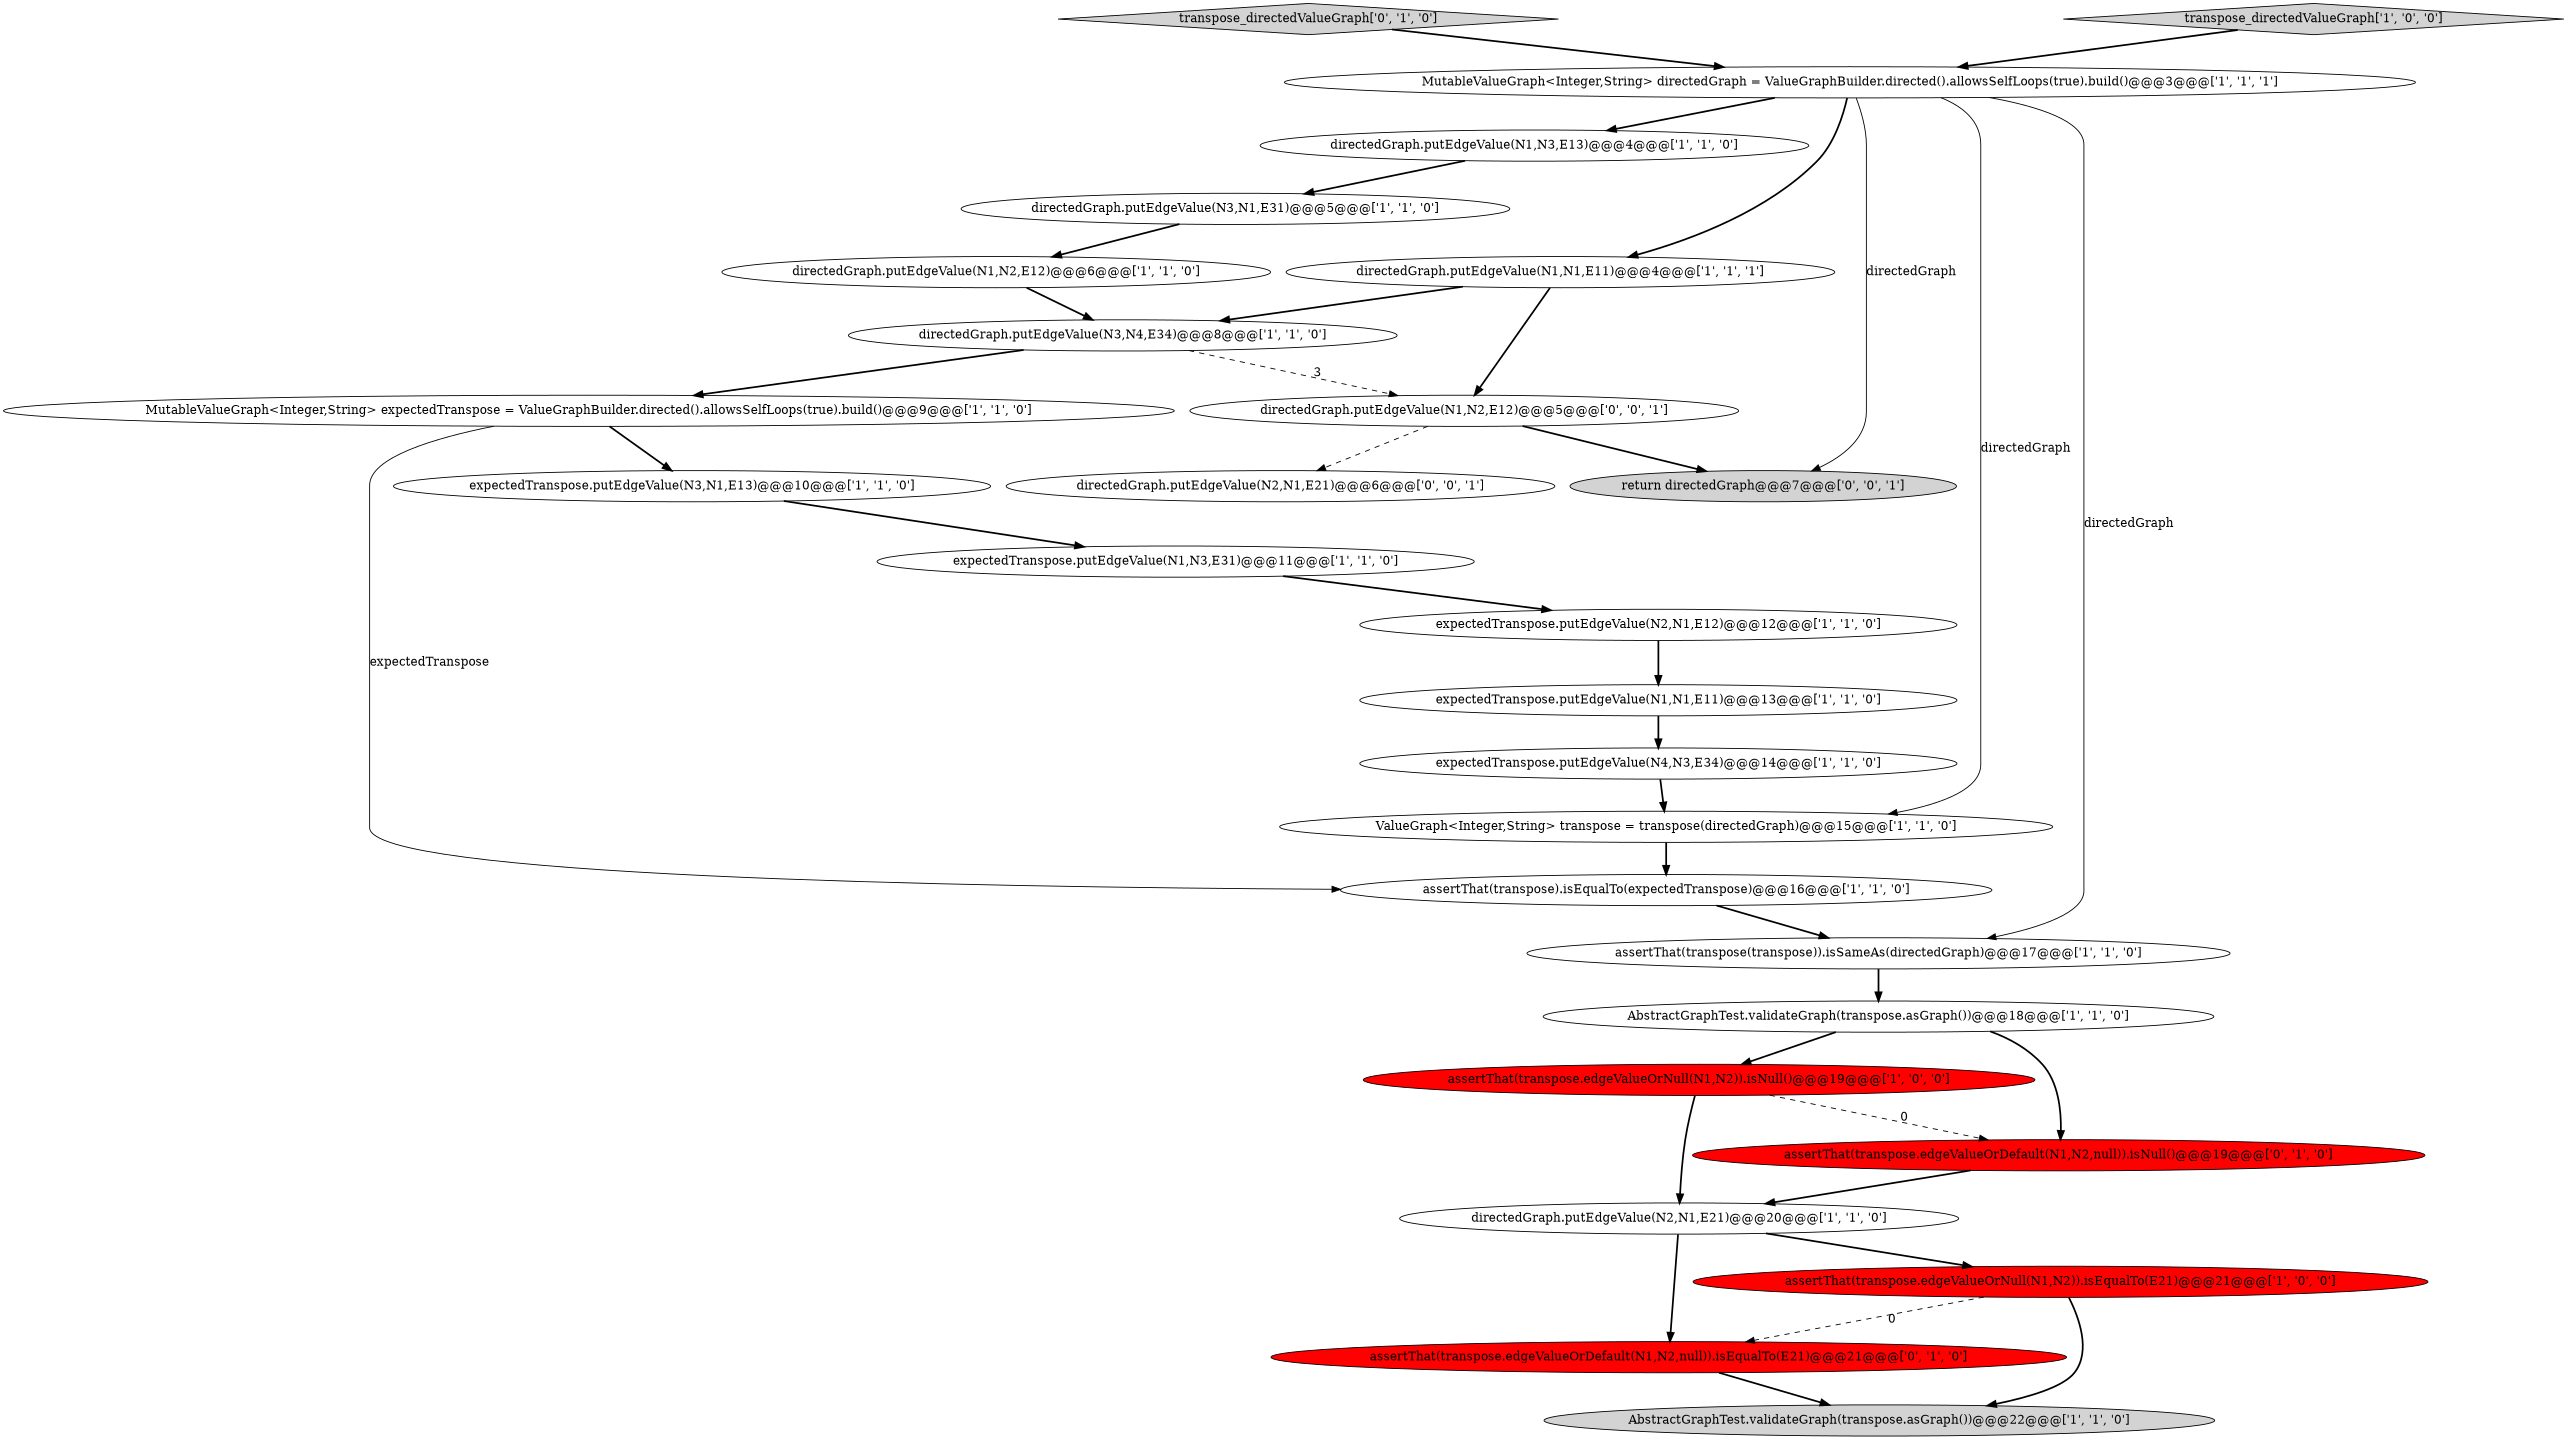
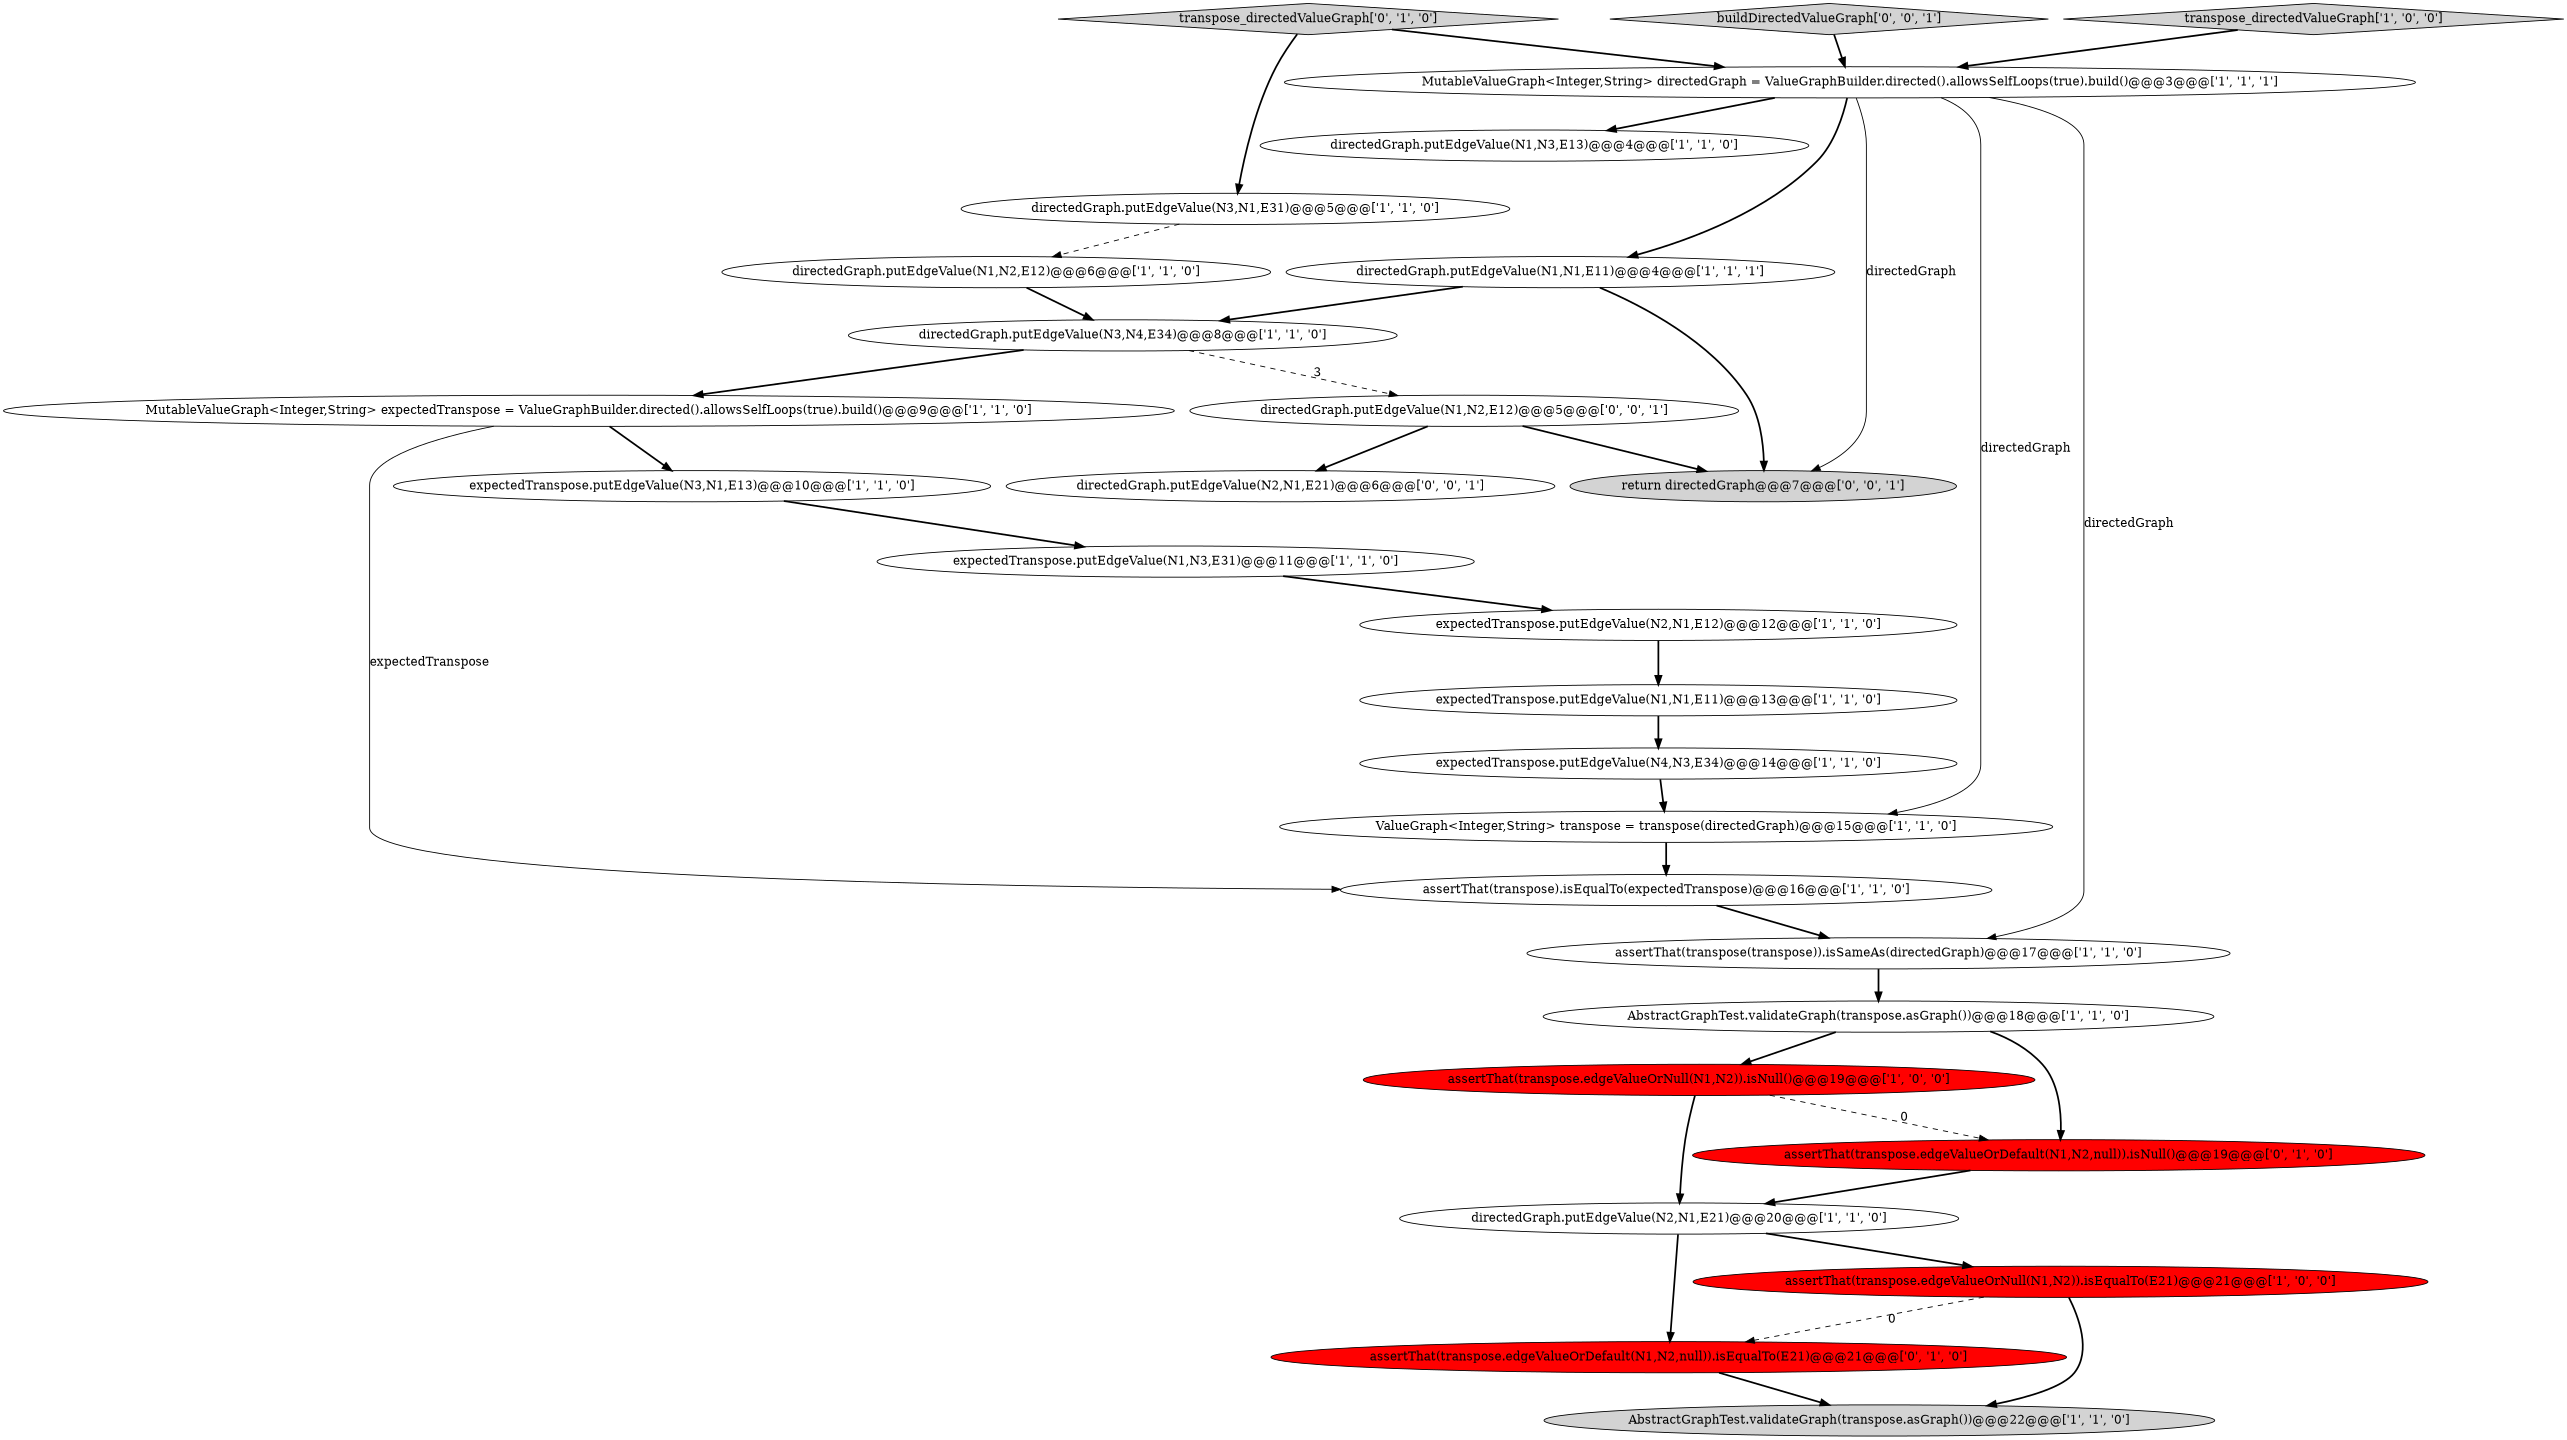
none -> (1829, 19)
(1389, 176) -> (1260, 106)
(1120, 239) -> (1120, 239)
(1515, 338) -> (1708, 353)
(1376, 447) -> (1376, 447)
